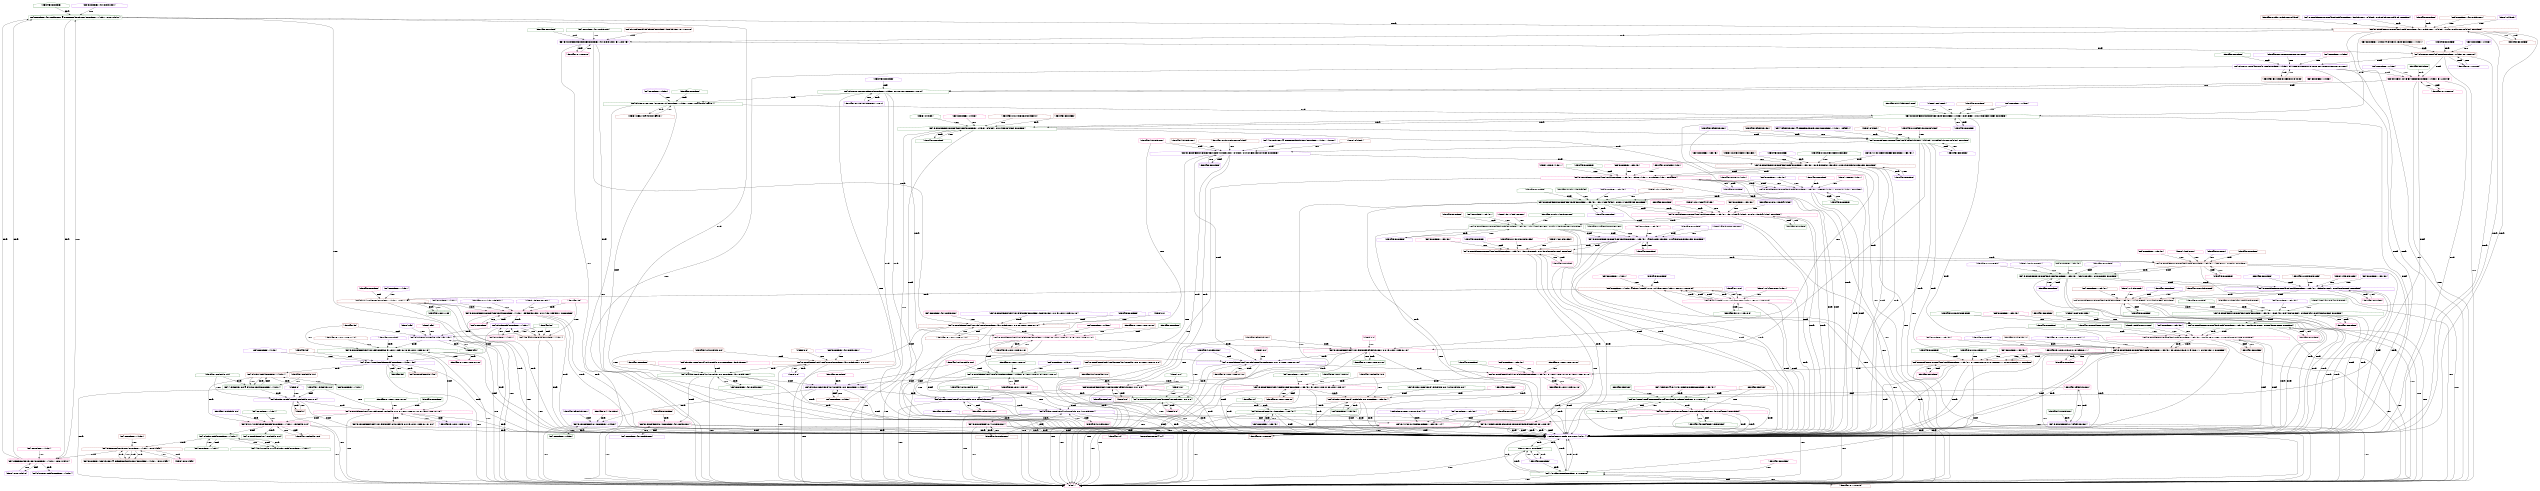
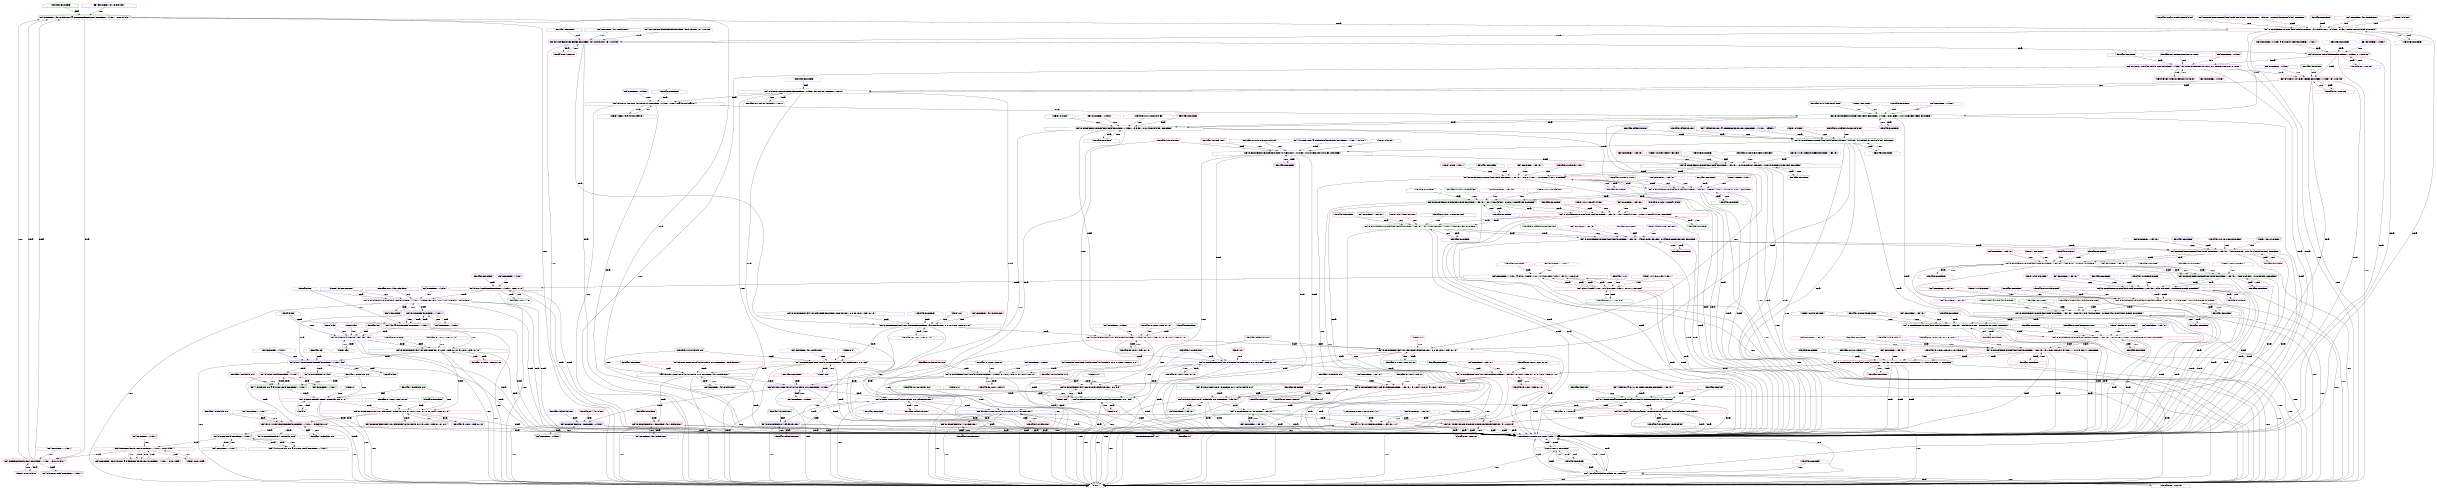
(1020, 116) -> (1148, 116)
(467, 330) -> (380, 332)
(388, 363) -> (317, 363)
none -> (819, 407)
